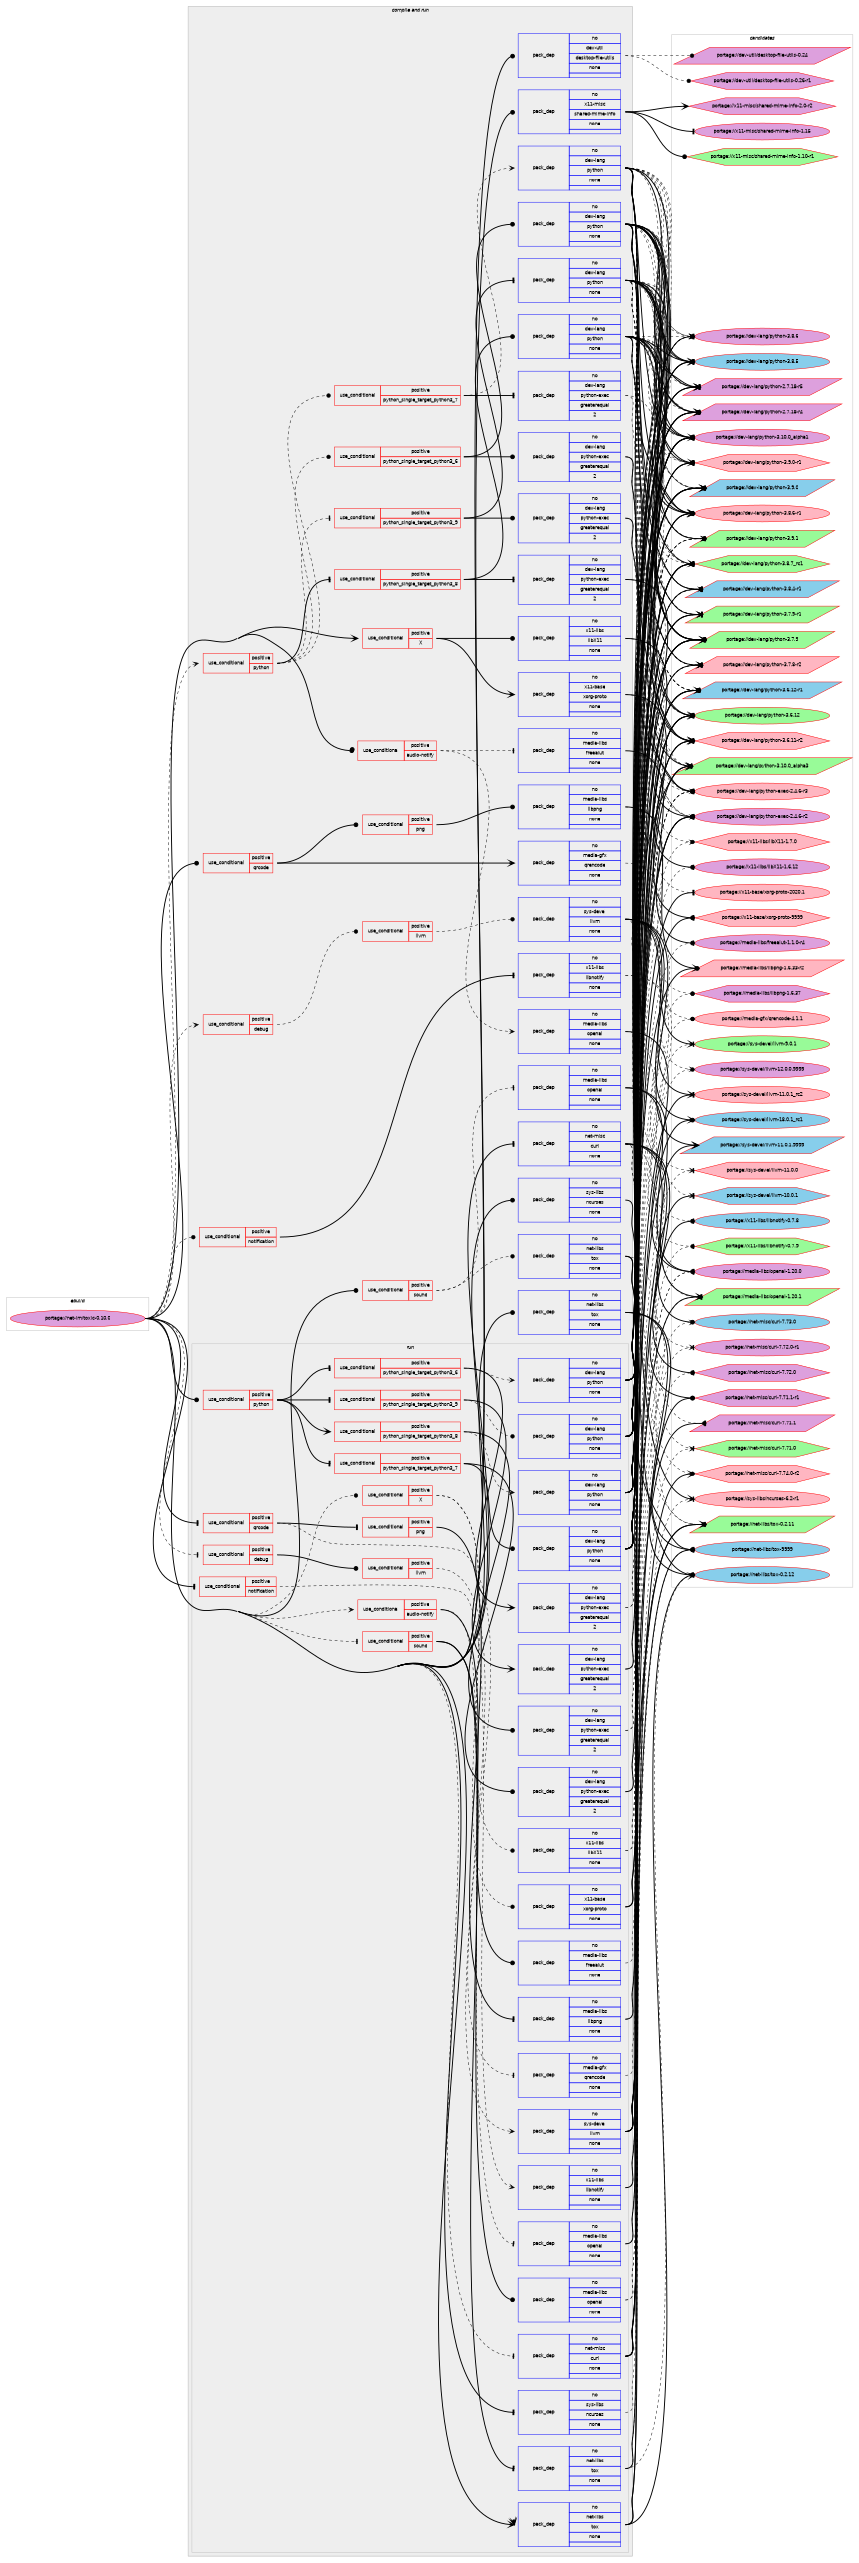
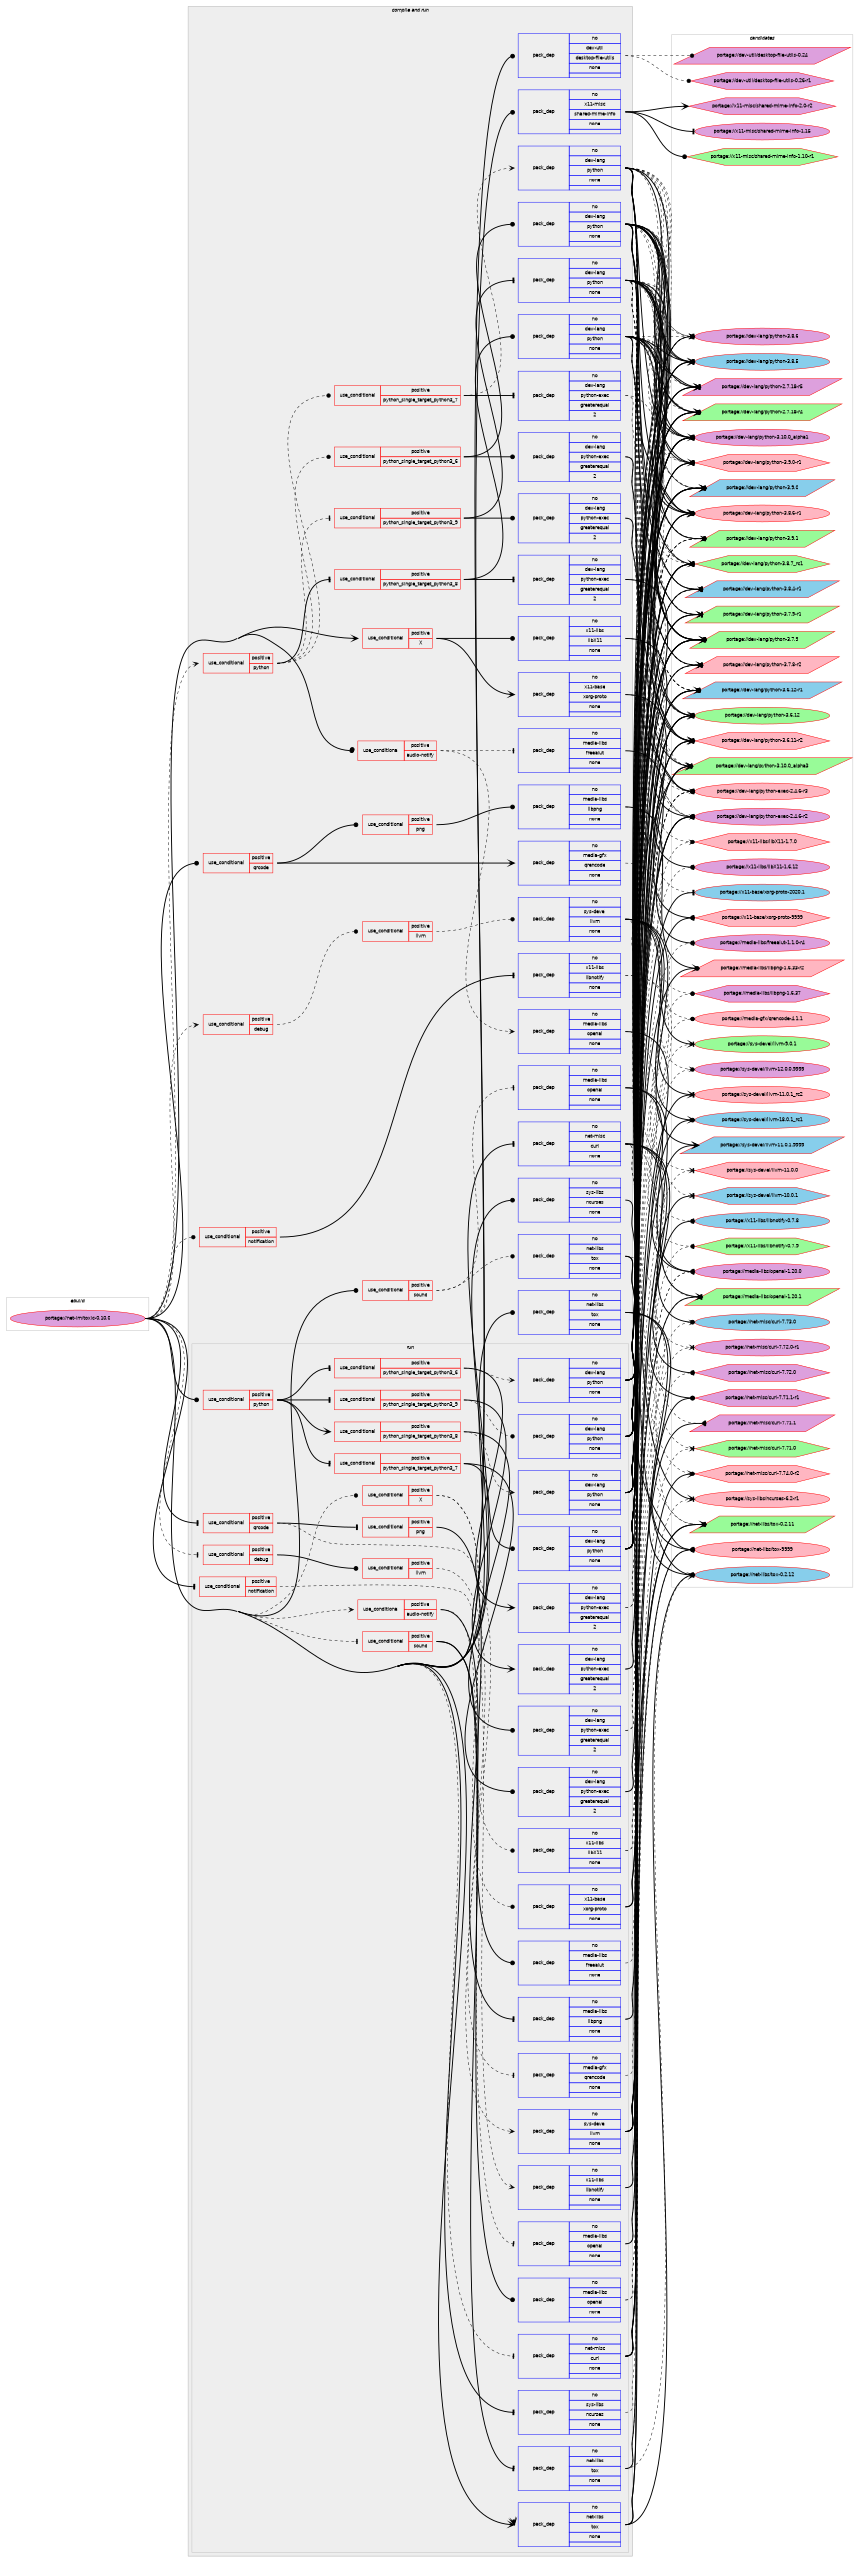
(762, 412) -> (762, 412)
(762, 893) -> (762, 893)
(762, 1550) -> (762, 1550)
